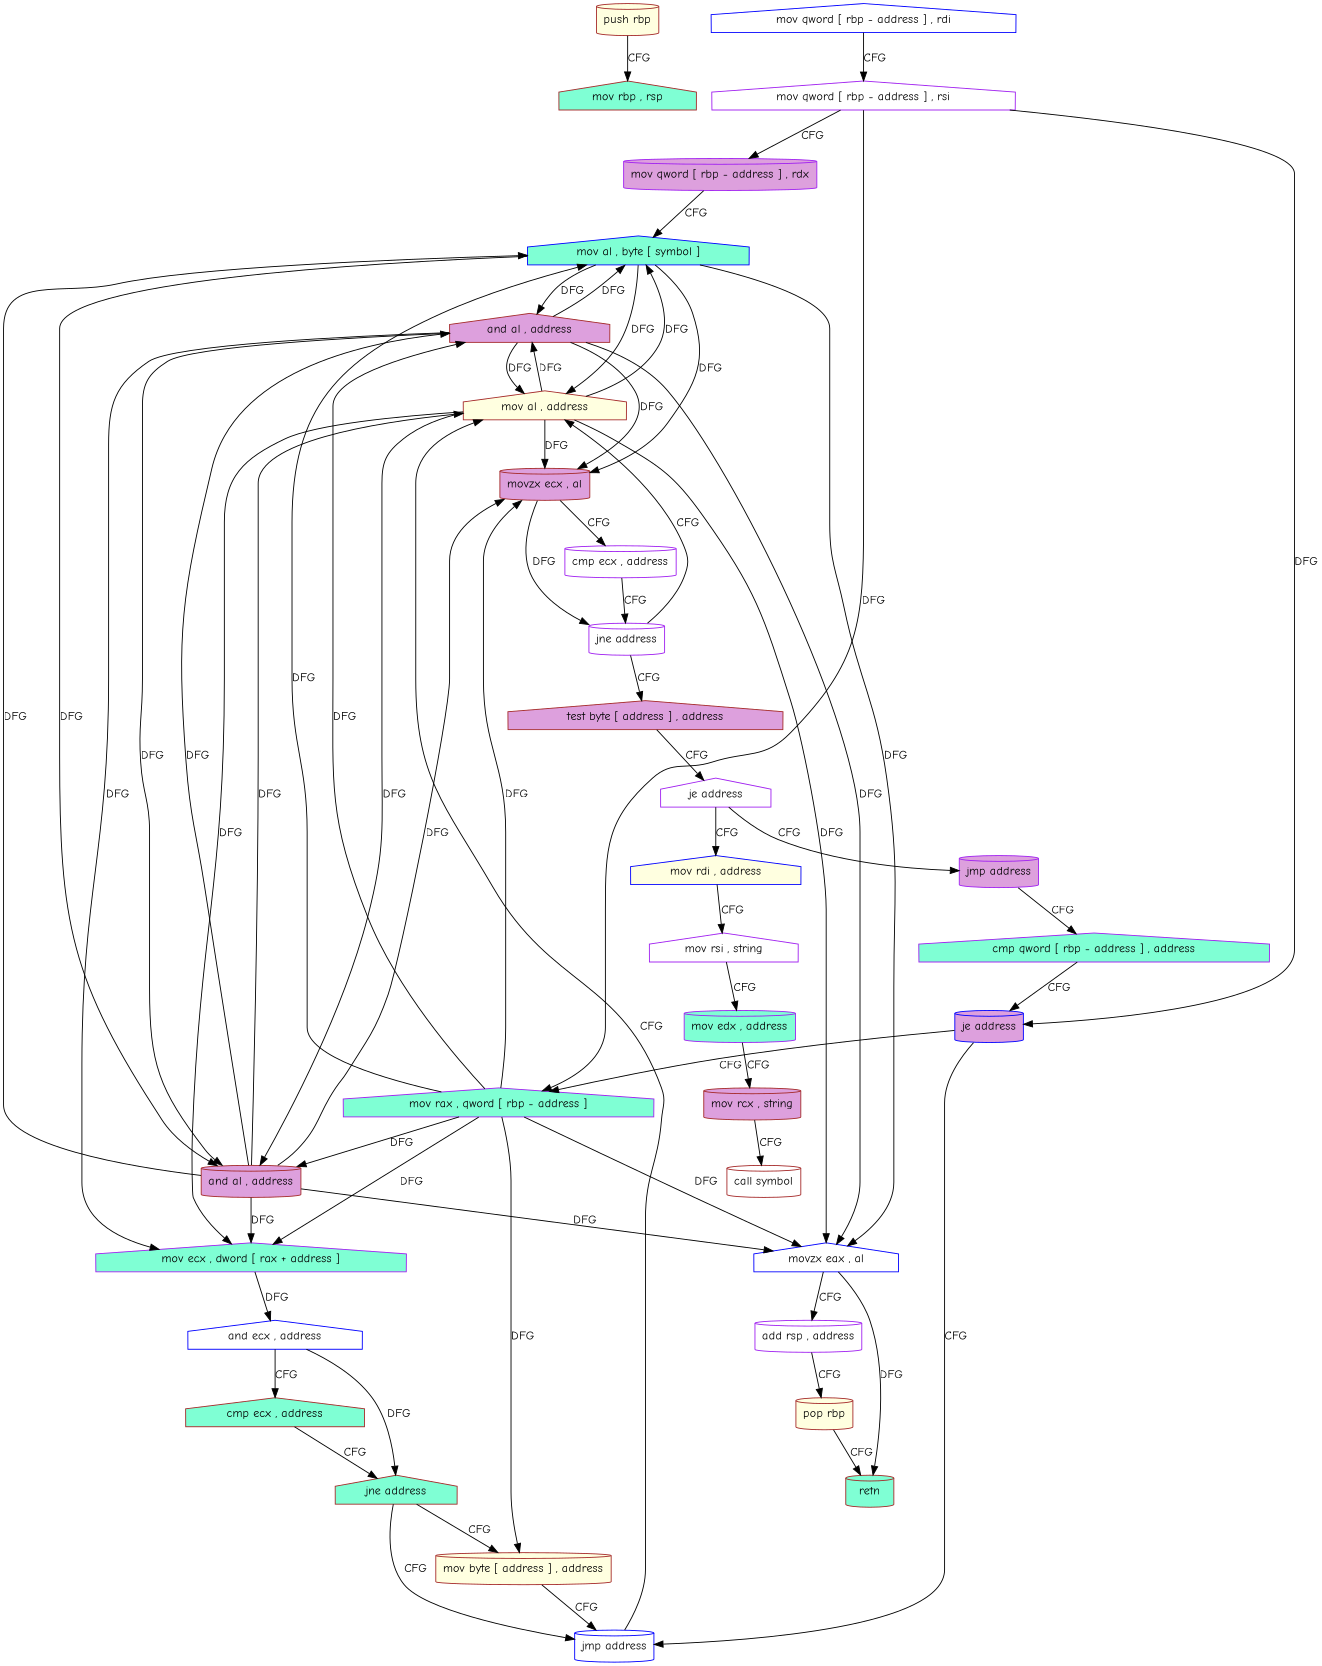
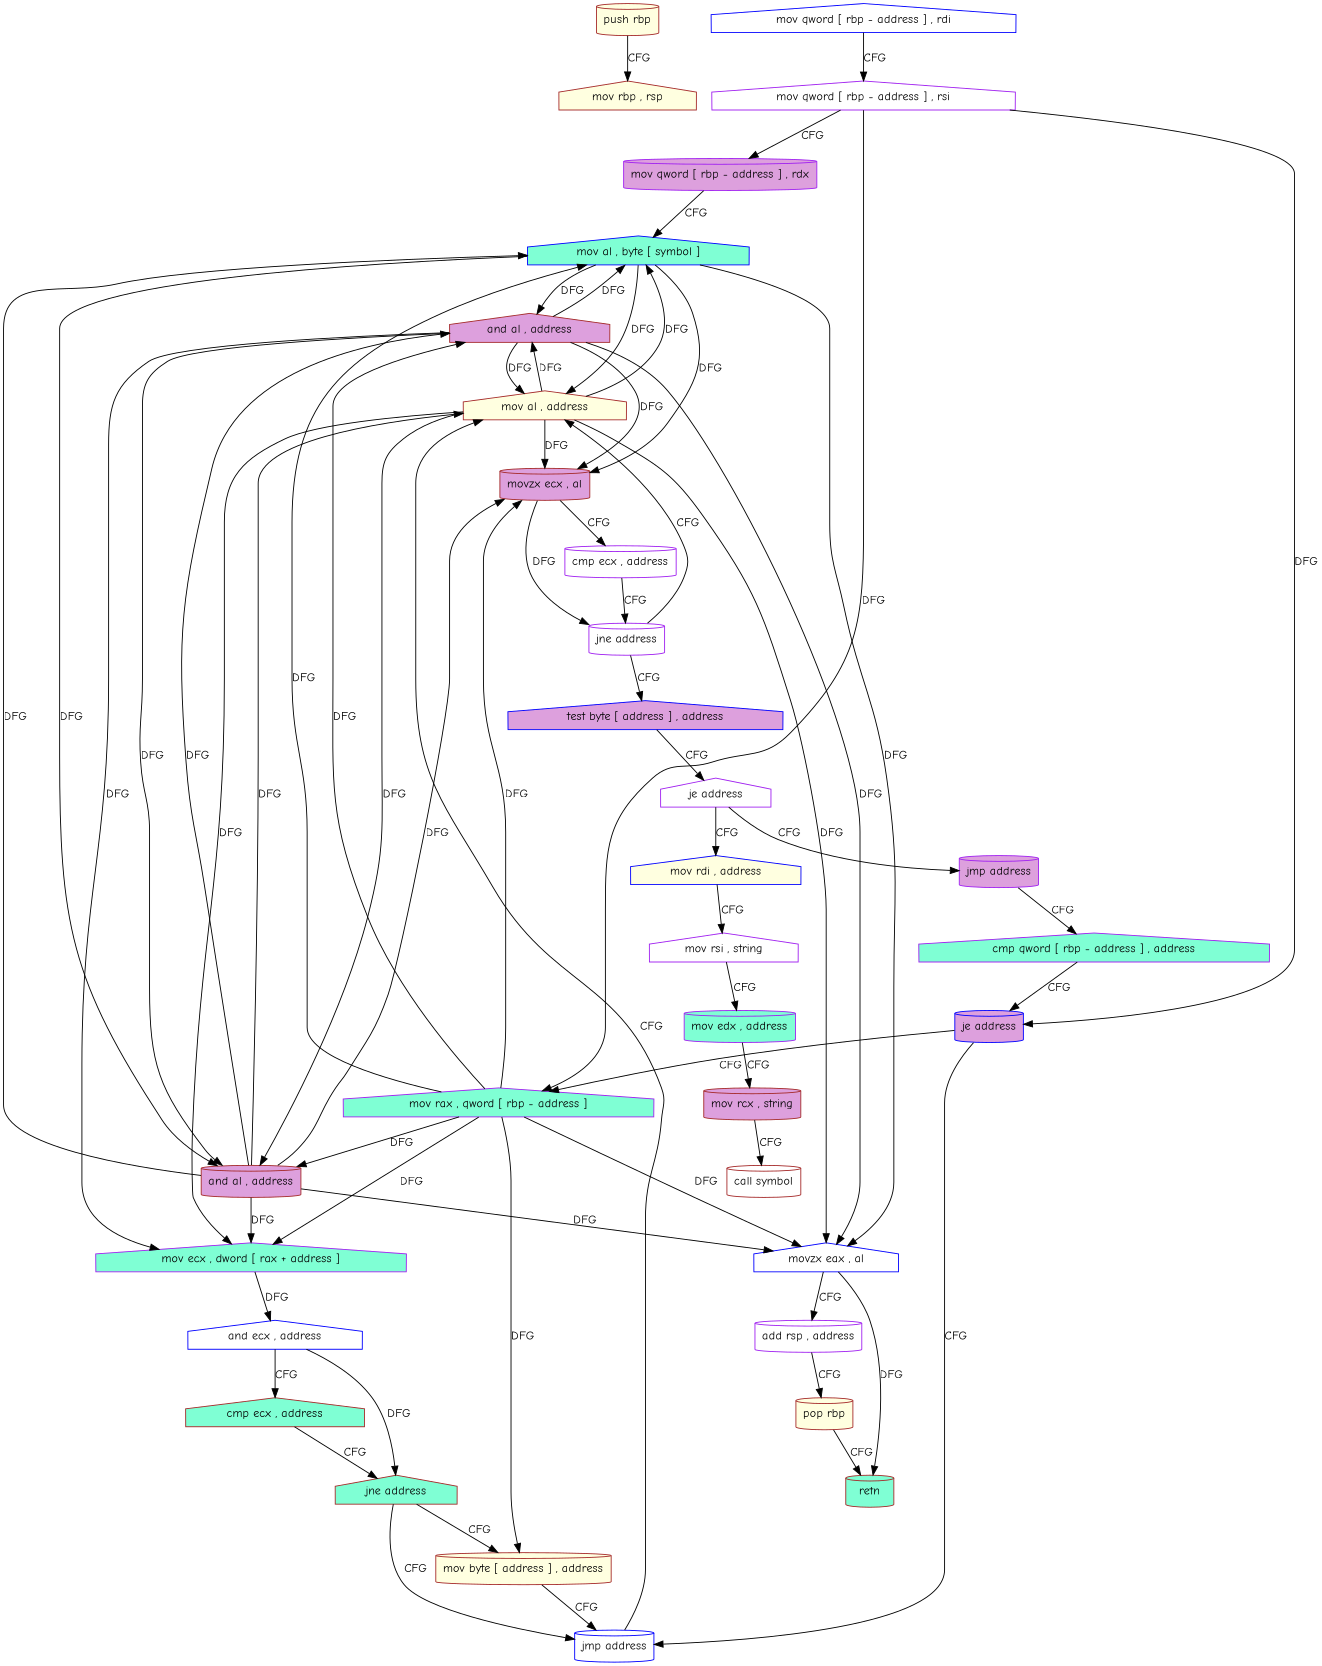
(628, 97) -> (628, 97)
(645, 717) -> (645, 717)
